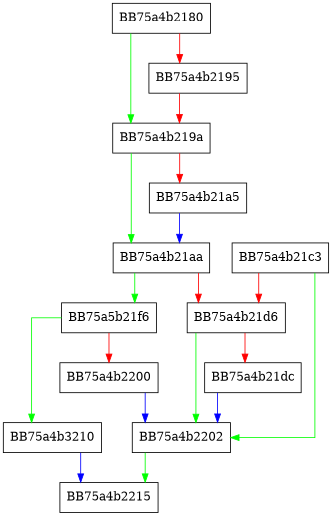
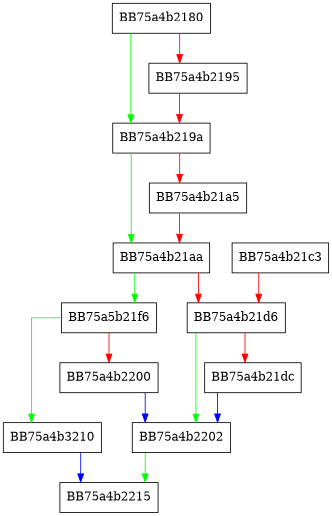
(179, 224) -> (179, 224)
(315, 393) -> none
